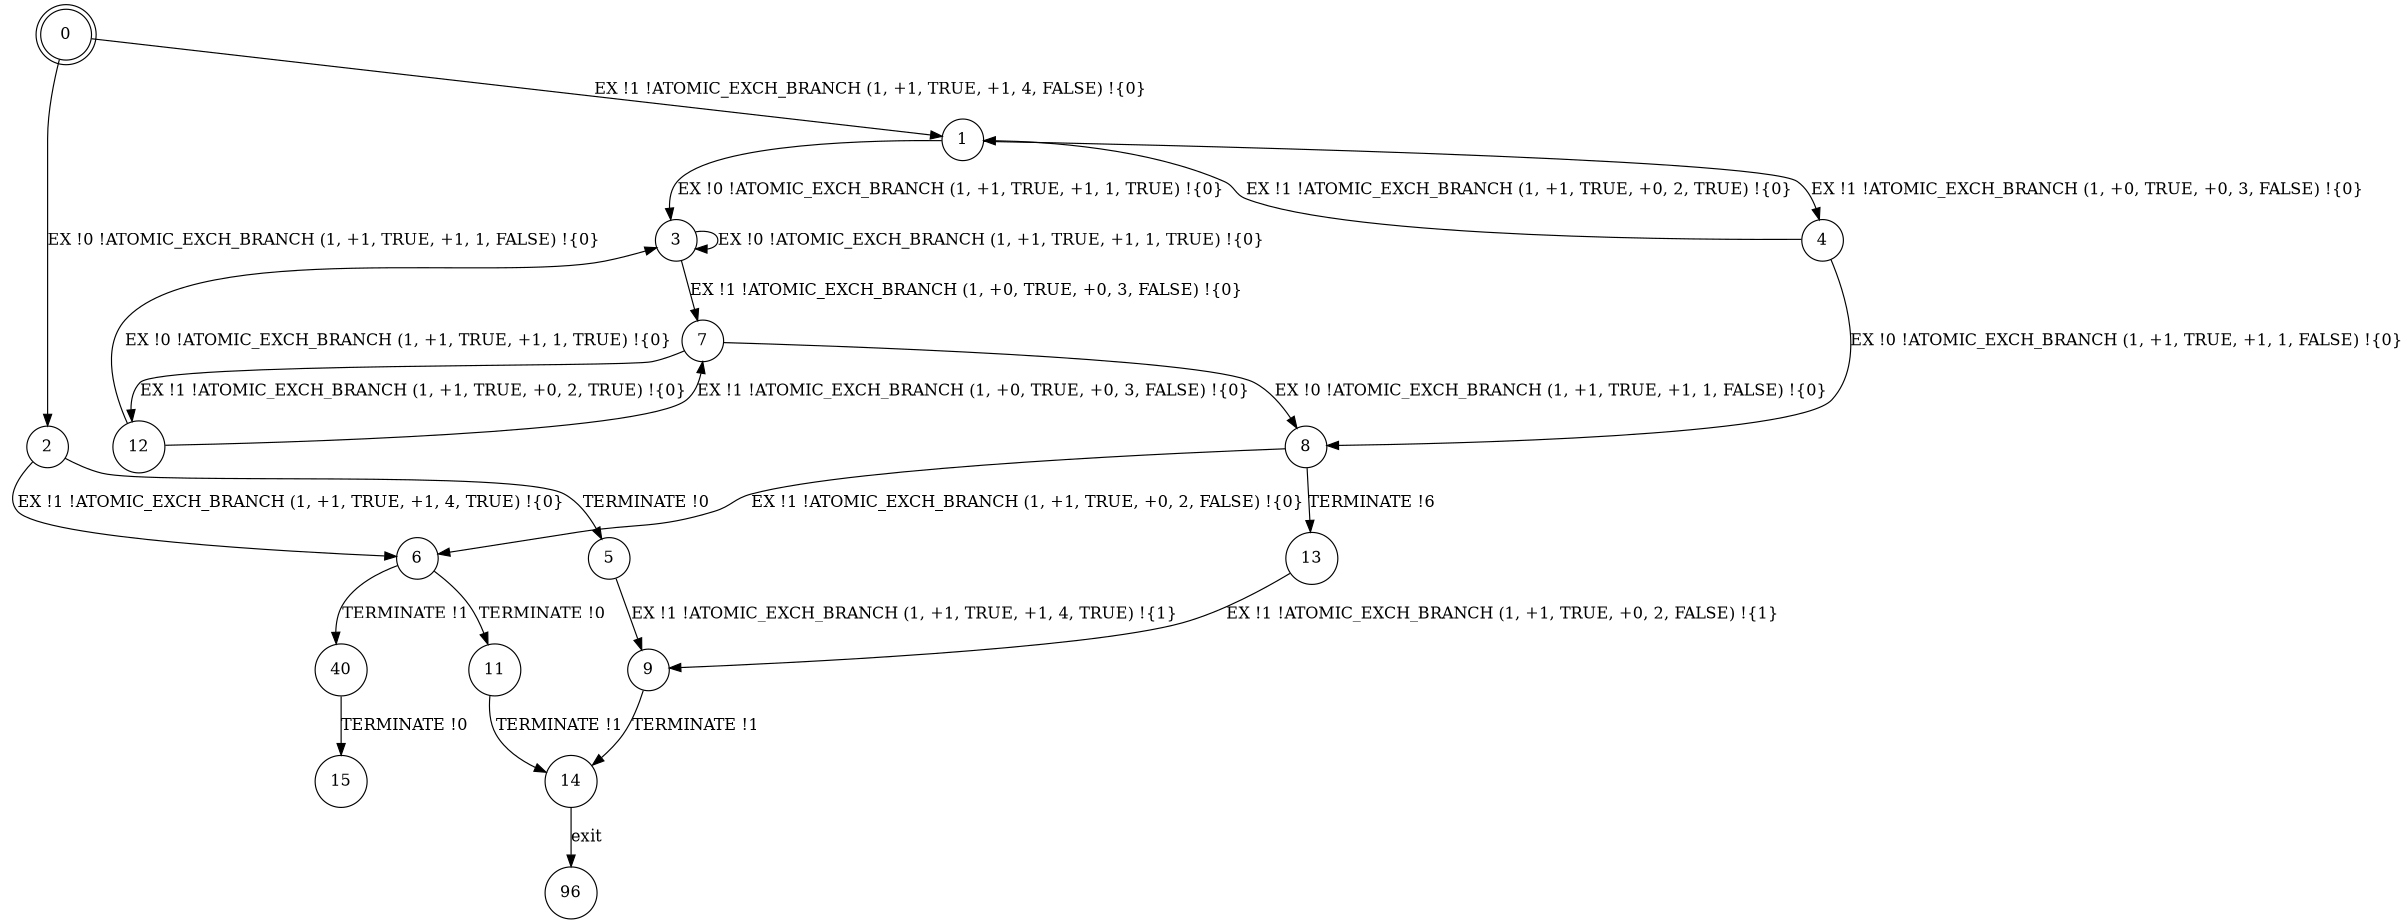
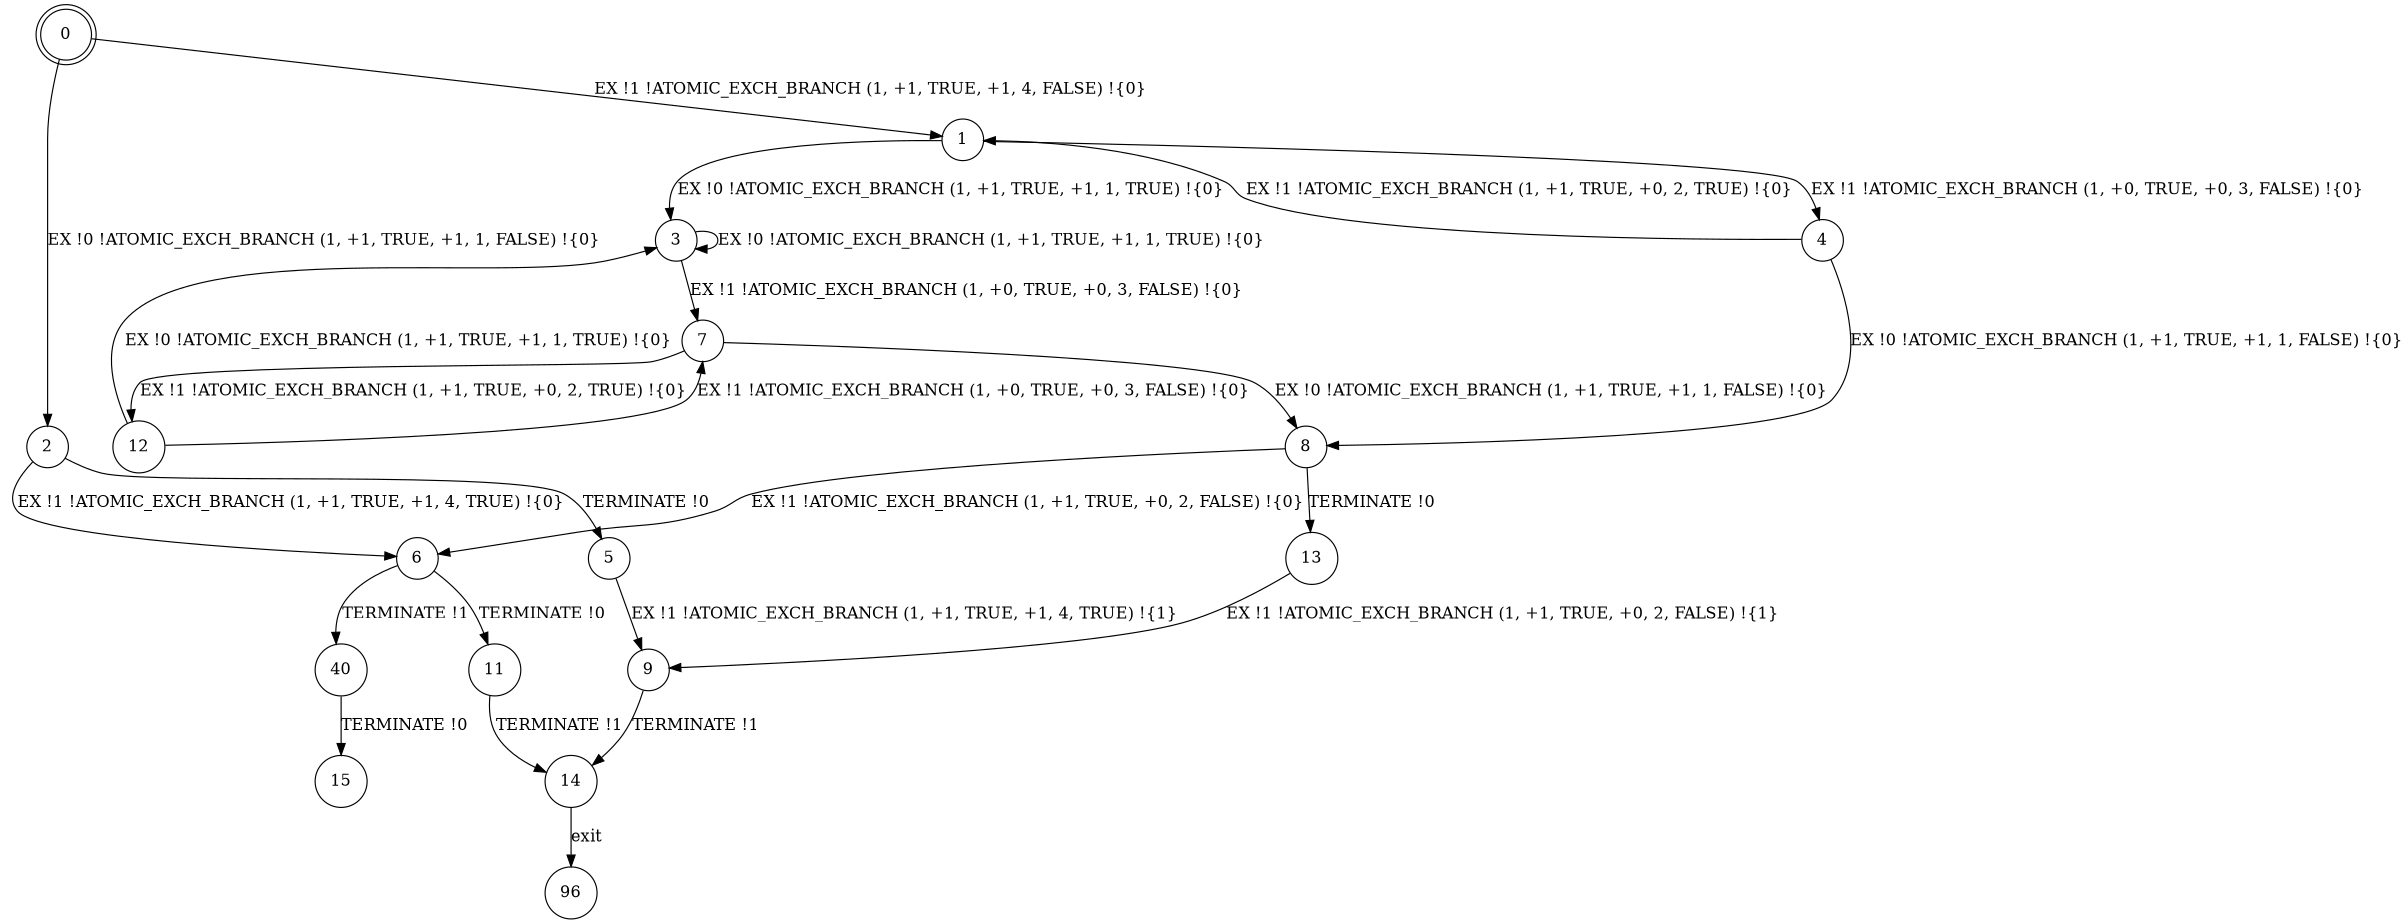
(1372, 503) -> (1372, 503)
